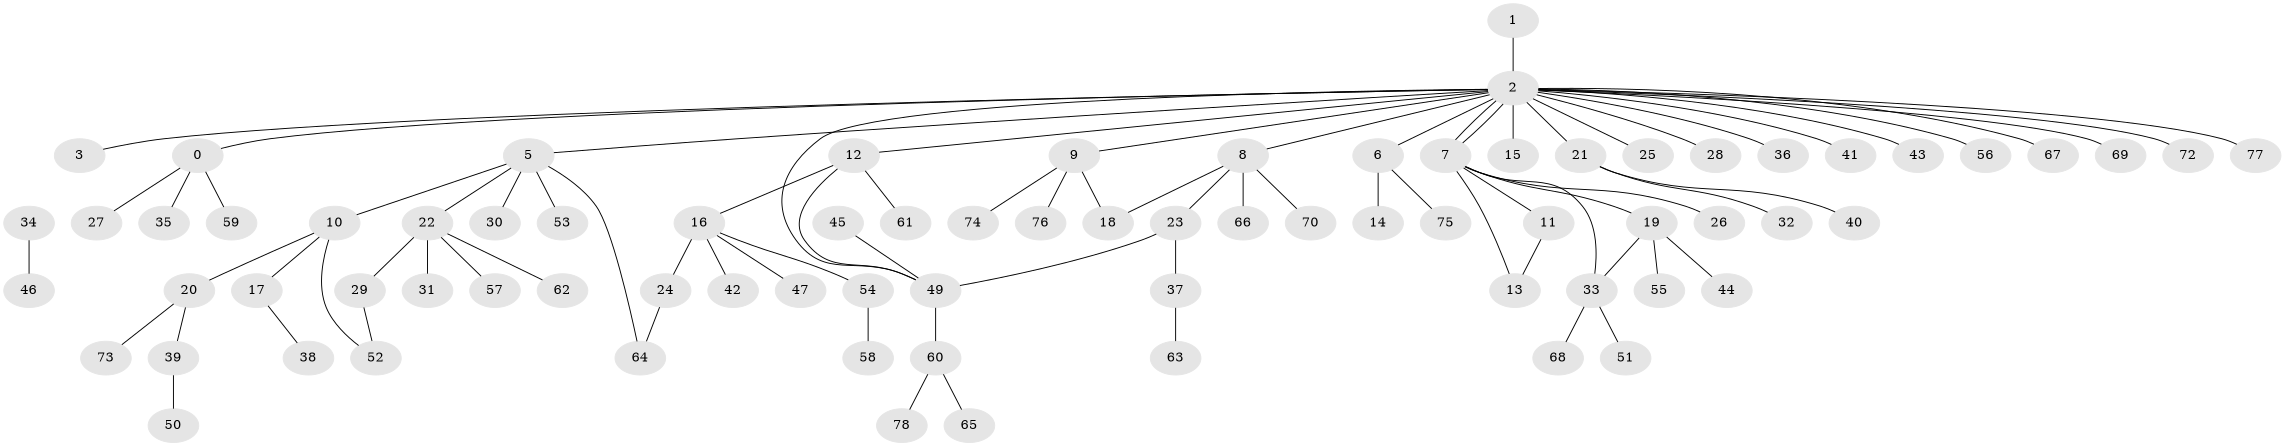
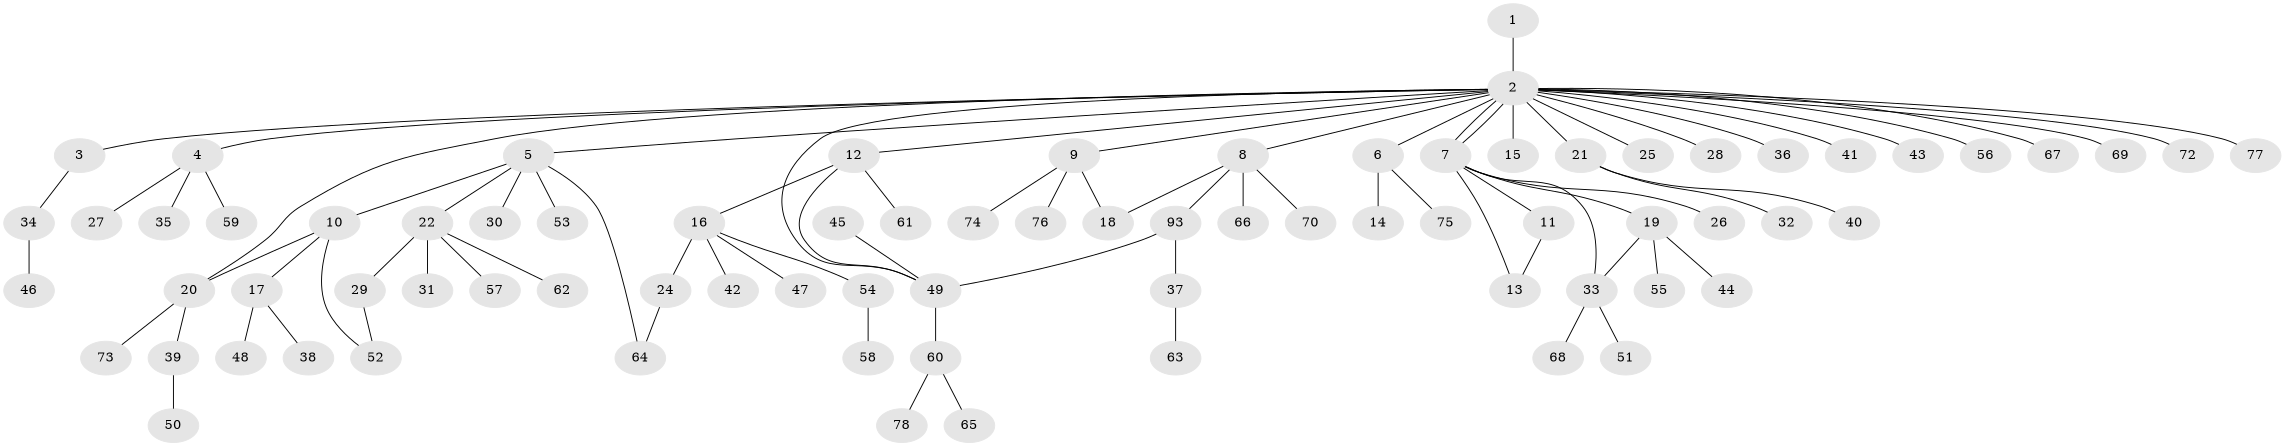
none -> (663, 119)
(198, 156) -> (198, 156)
none -> (54, 189)
(1176, 223) -> (1176, 223)
none -> (241, 358)
